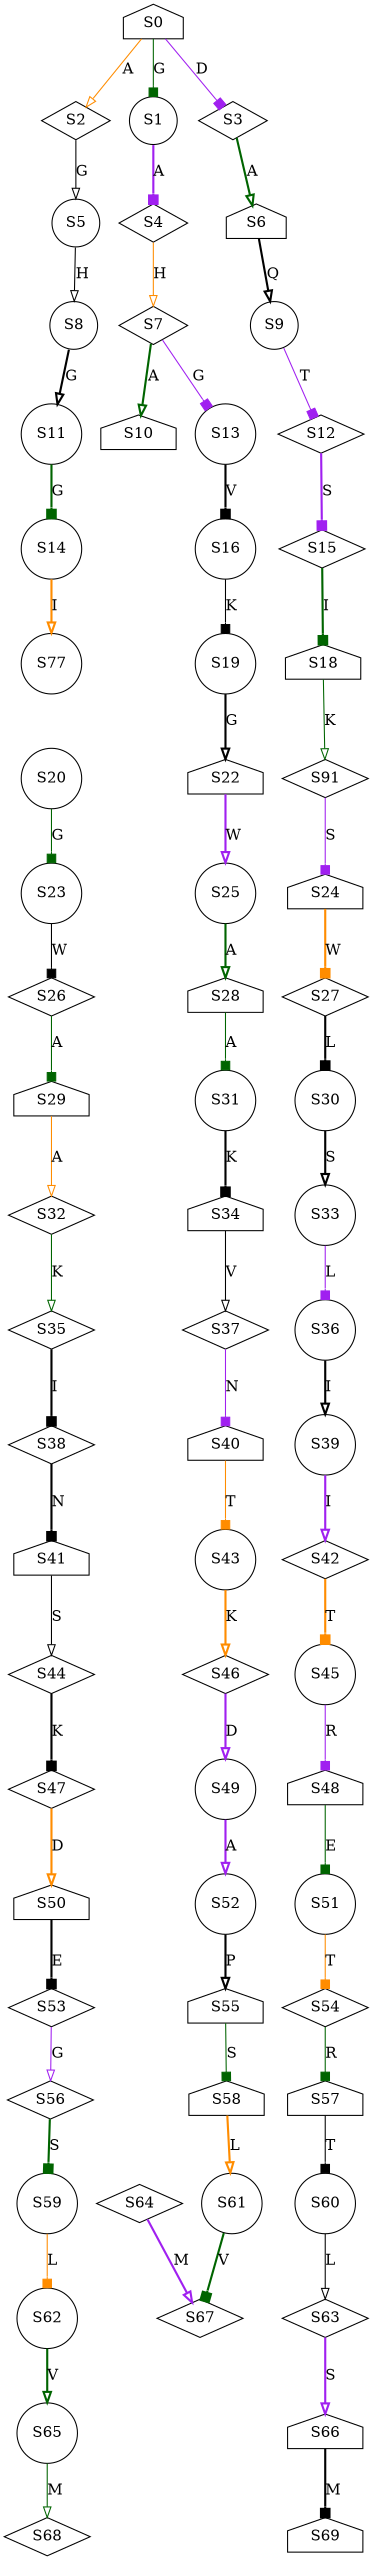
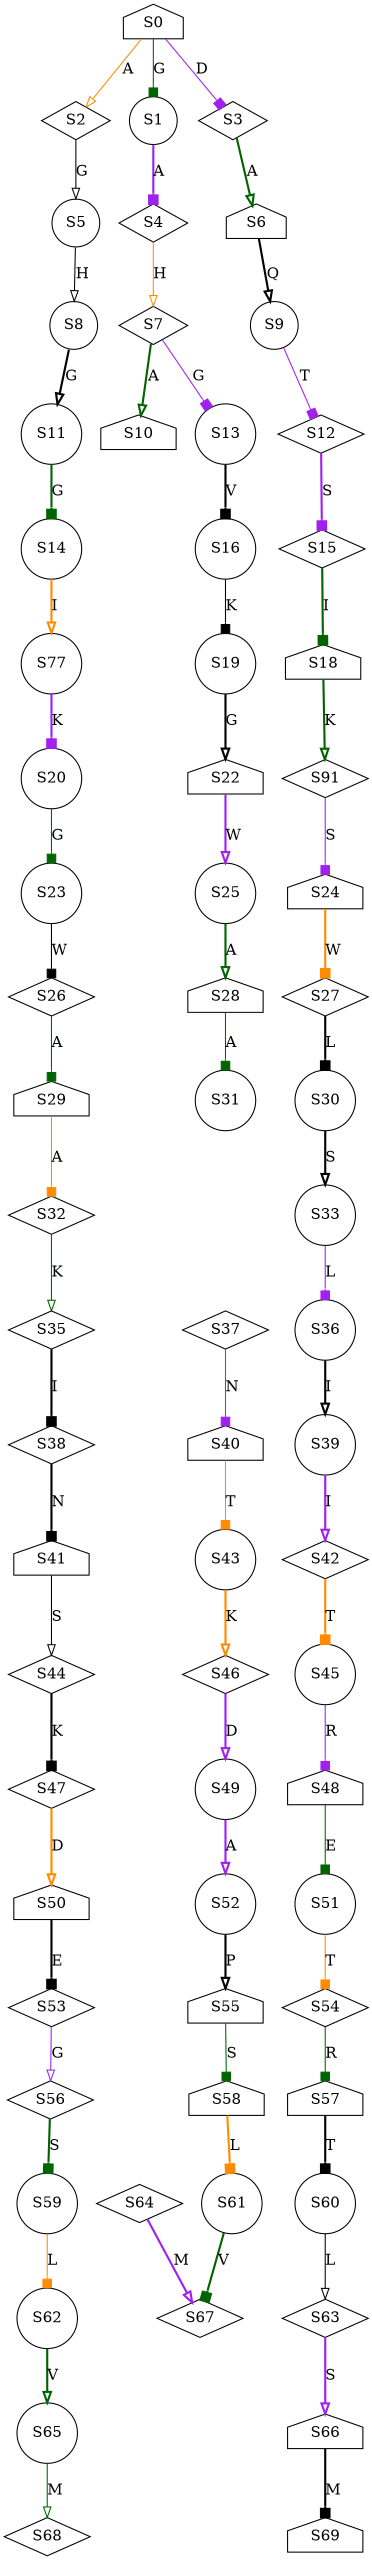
(324, 714) -> (324, 714)
none -> (51, 716)
(51, 1151) -> (51, 1151)
(225, 1215) -> none
(229, 2139) -> (229, 2139)
(325, 2139) -> (325, 2139)
